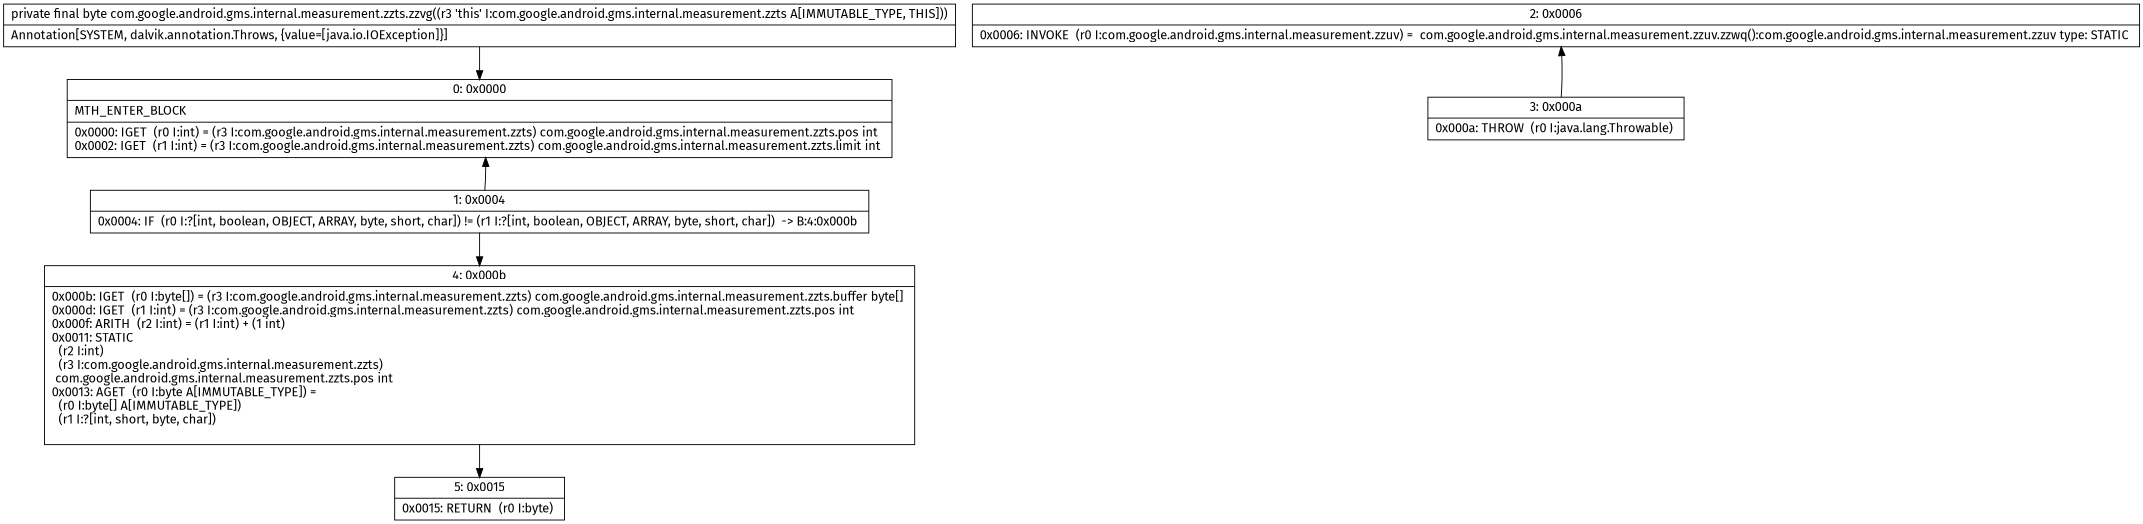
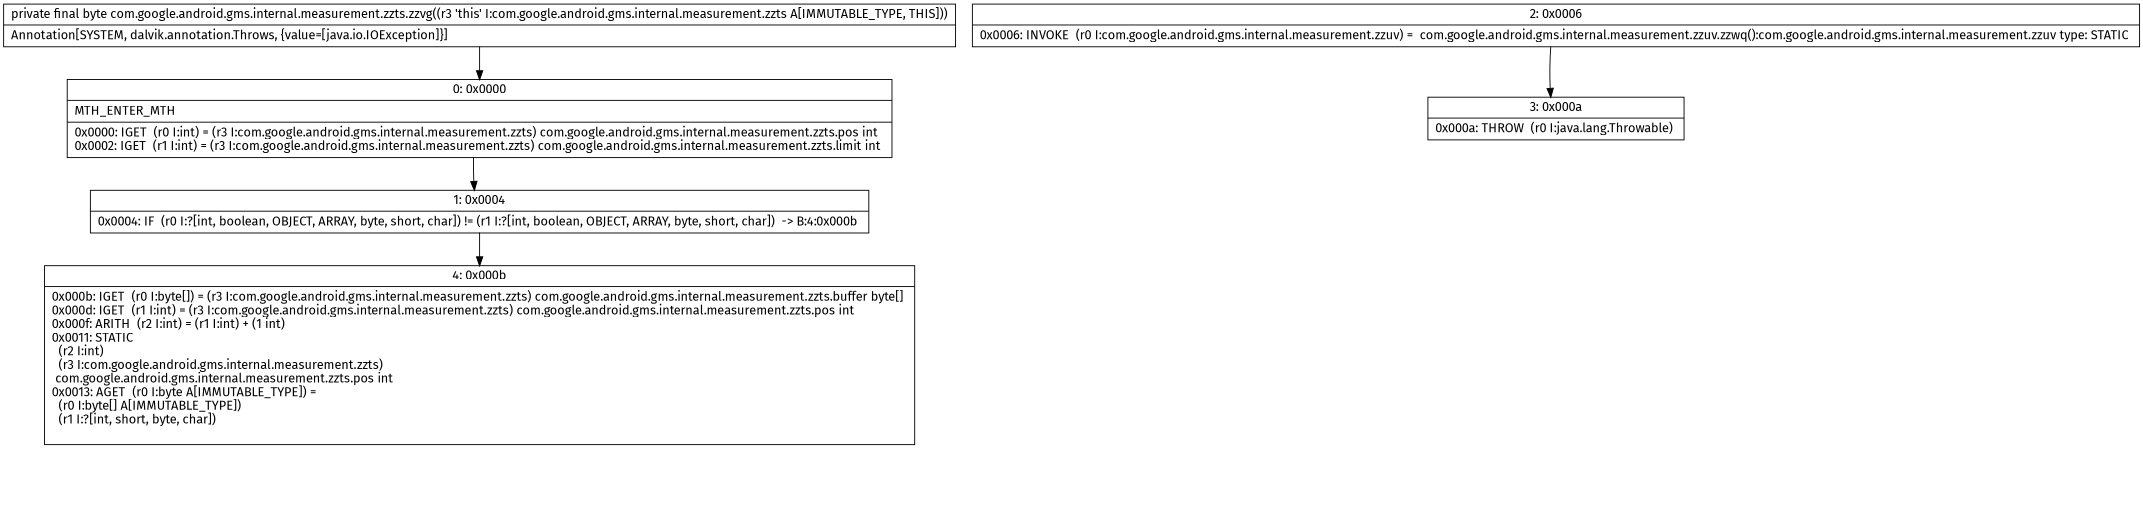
(1562, 77) -> (1550, 67)
(131, 111) -> (125, 111)
(485, 179) -> (473, 169)
(480, 499) -> none
